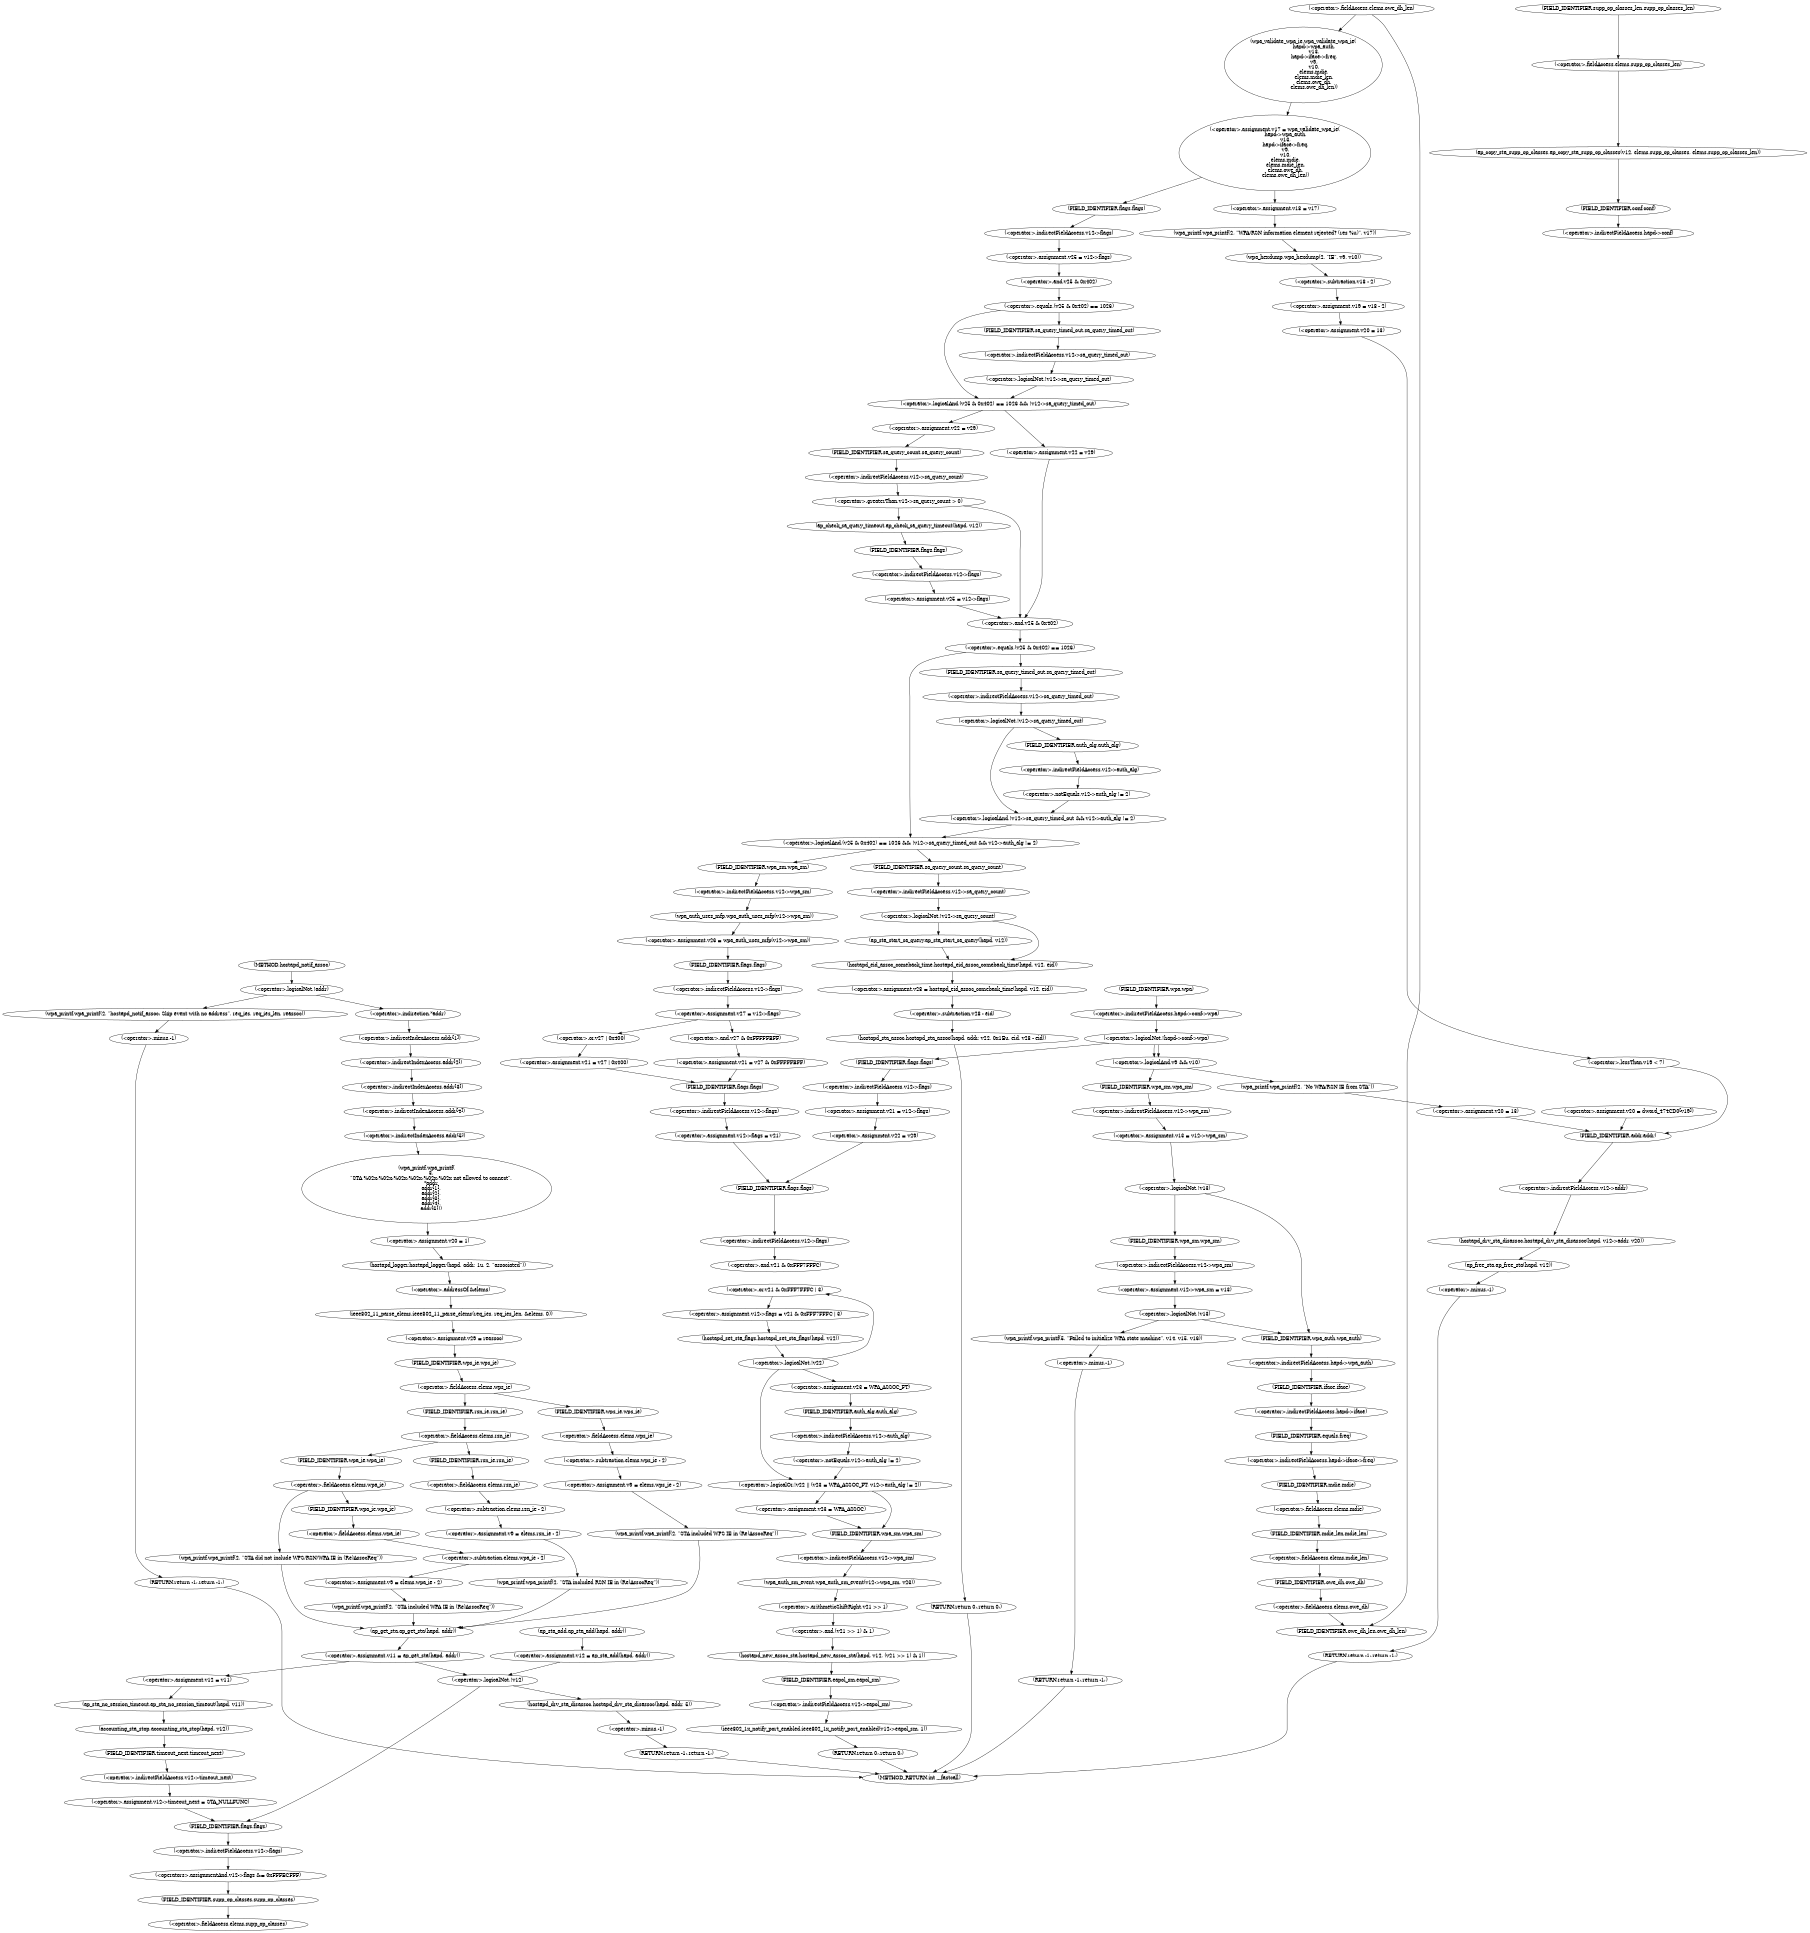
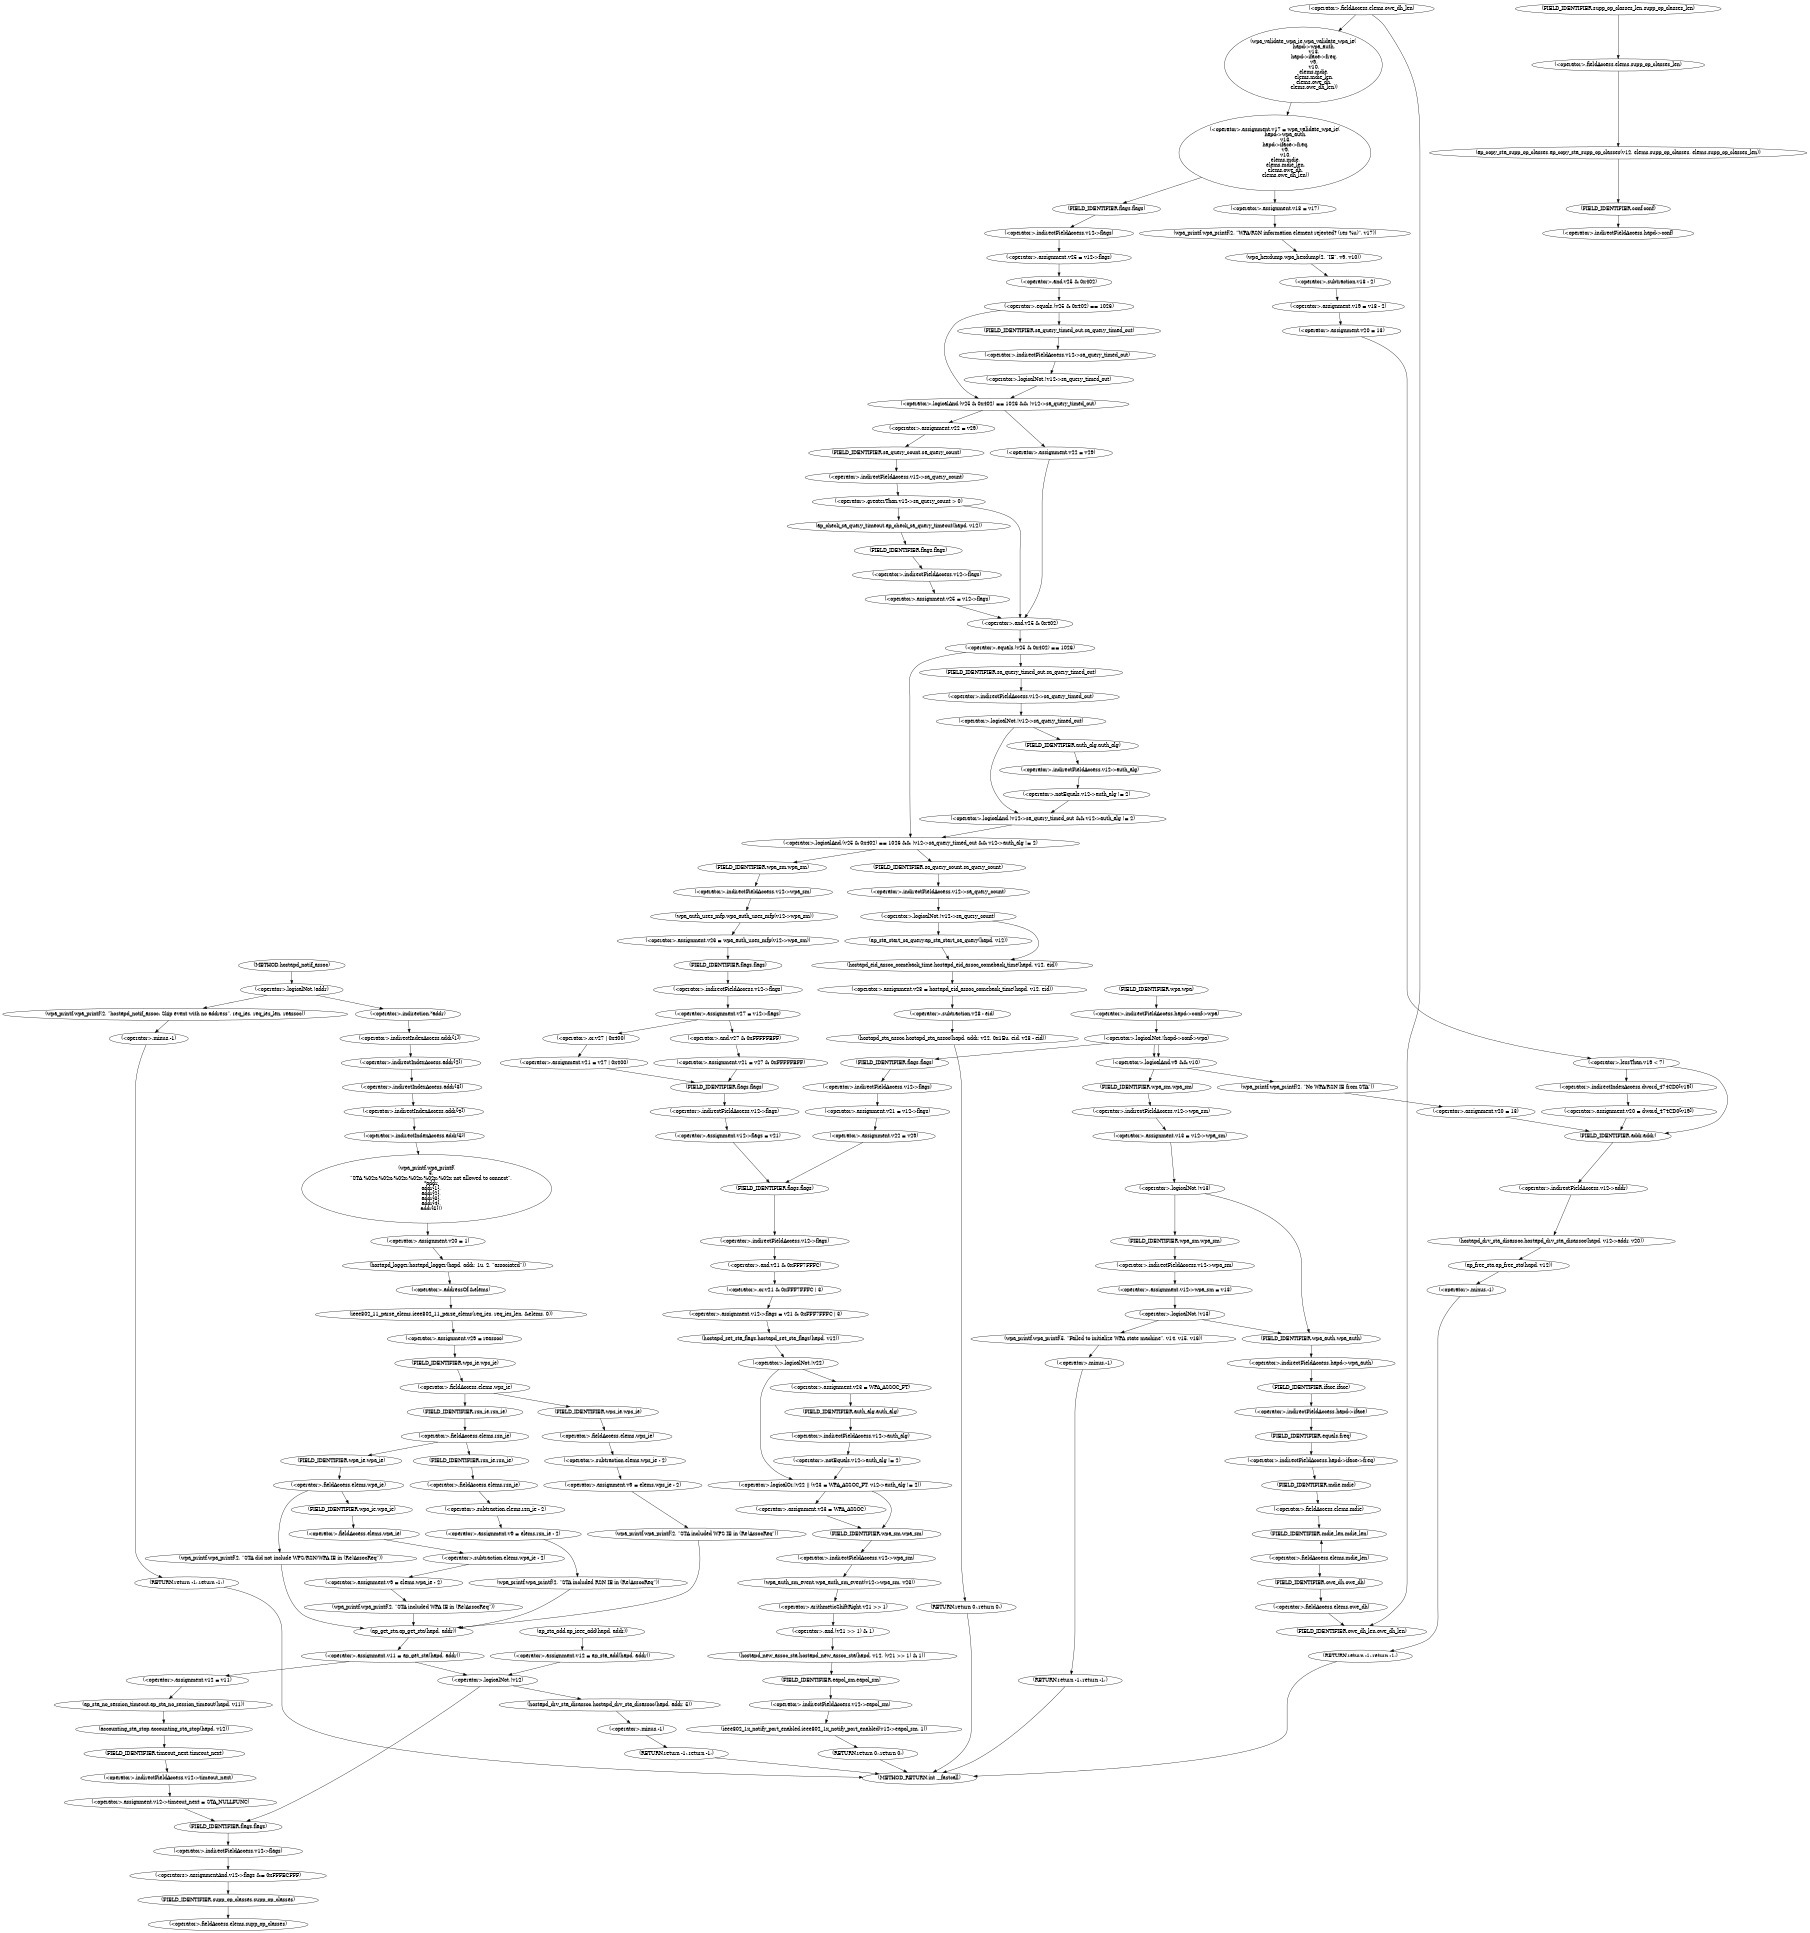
none -> (1626, 1087)
(873, 1328) -> (775, 1276)
(1317, 1545) -> (1322, 1548)
(582, 1632) -> (582, 1632)
